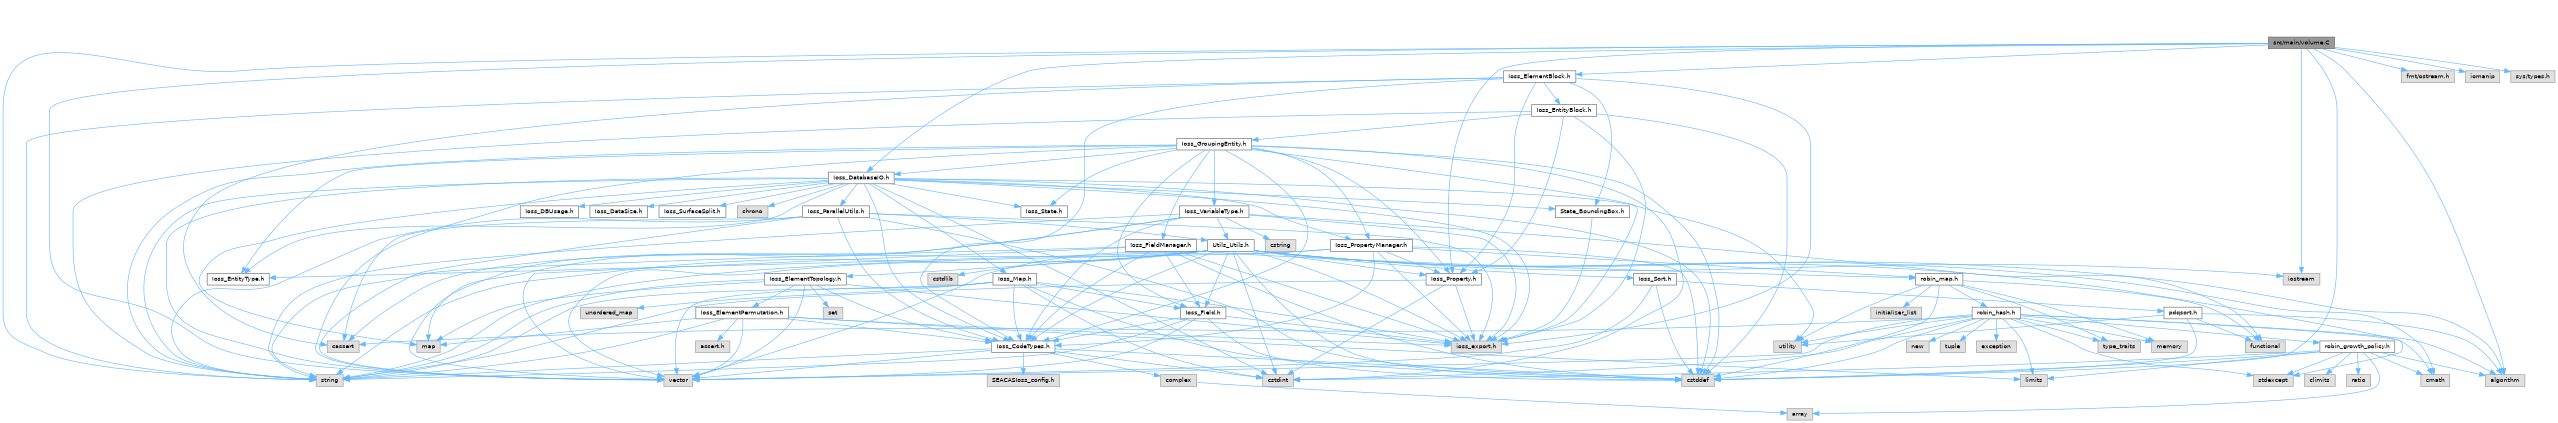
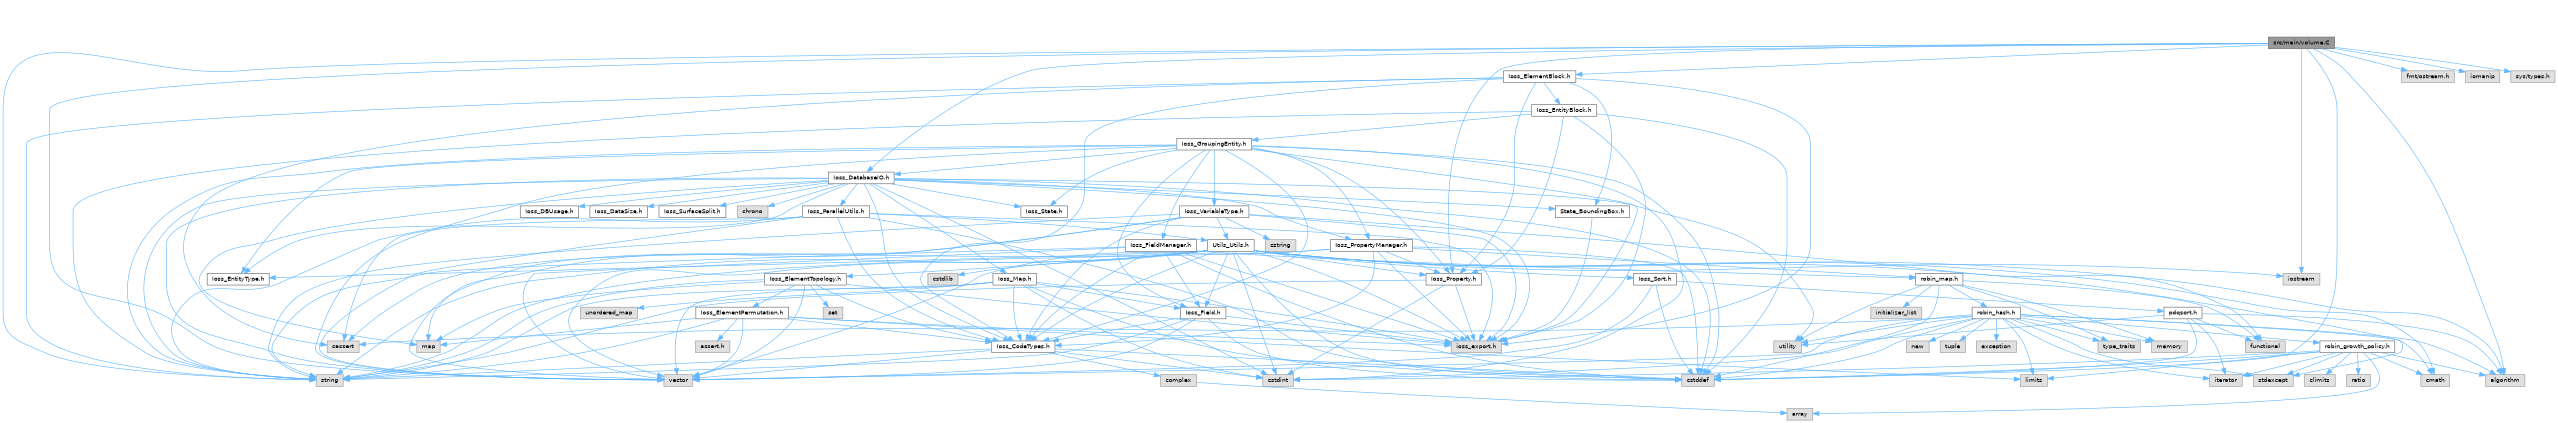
(1023, 381) -> none
none -> (2226, 381)
